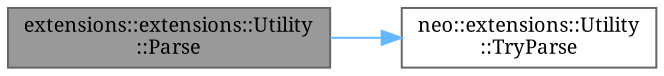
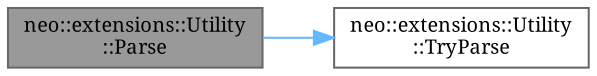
(169, 38) -> (135, 38)
